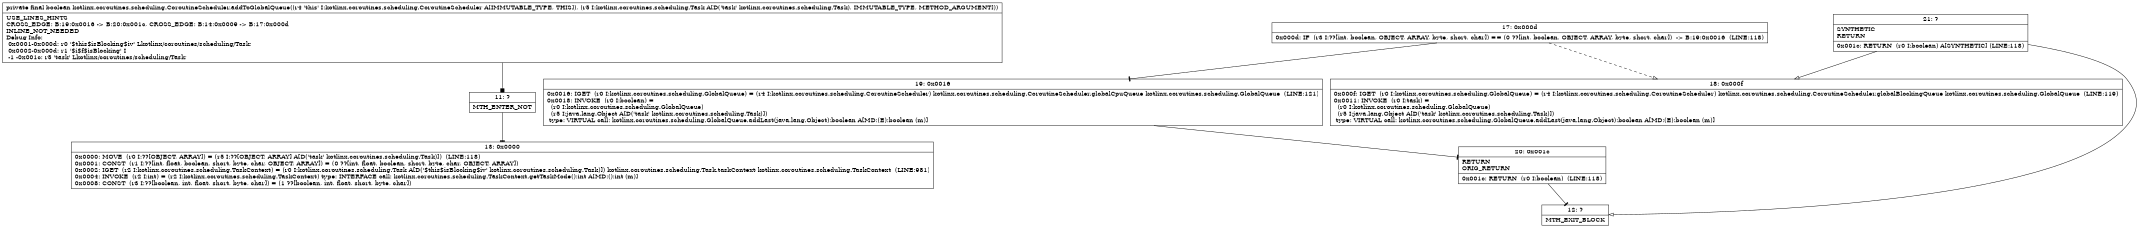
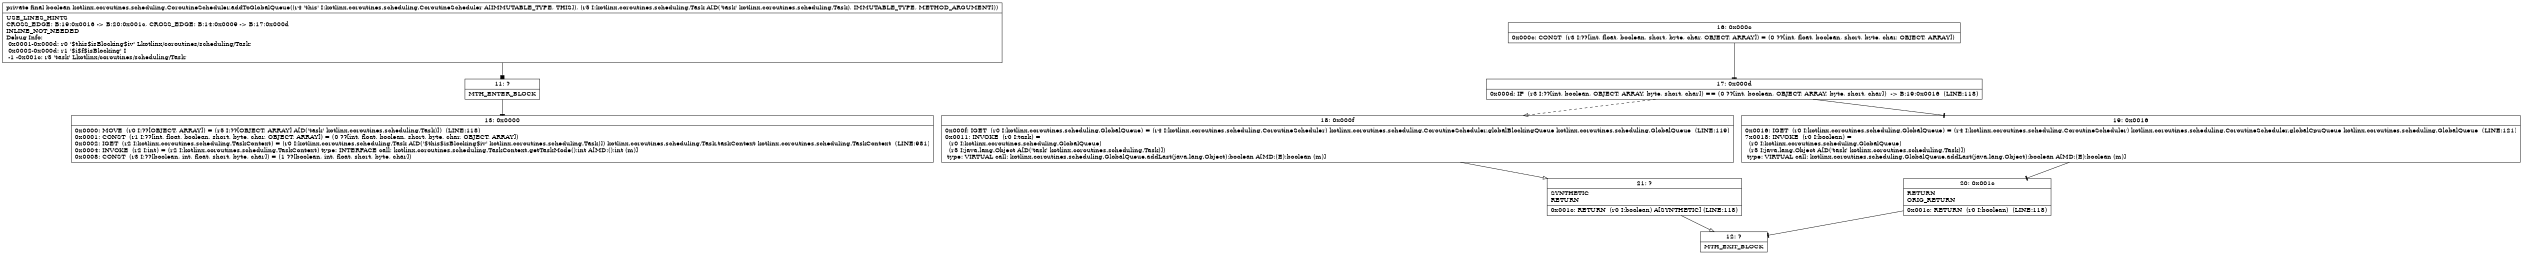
none -> (1734, 33)
(1838, 64) -> (1502, 170)
(602, 101) -> (1800, 137)
(502, 107) -> (502, 94)
